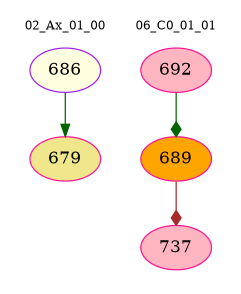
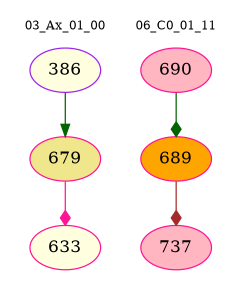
(65, 26) -> (65, 26)
(176, 26) -> (176, 26)
(65, 70) -> (65, 70)
(176, 70) -> (176, 70)
none -> (65, 248)
